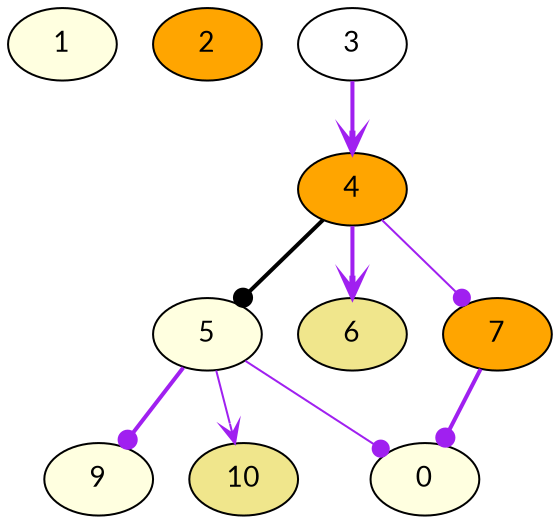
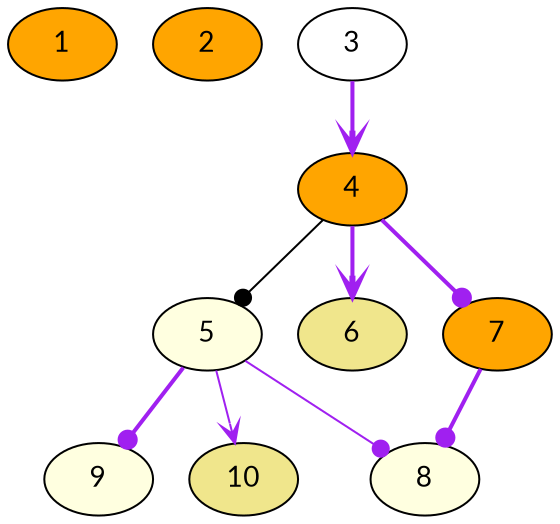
(62, 44) -> (62, 44)
(286, 256) -> (286, 256)
(419, 256) -> (419, 256)
(425, 479) -> (425, 479)
